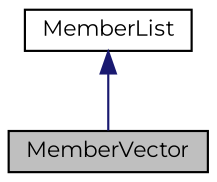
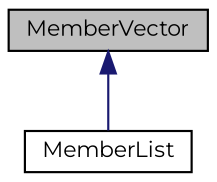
(108, 102) -> (108, 102)
